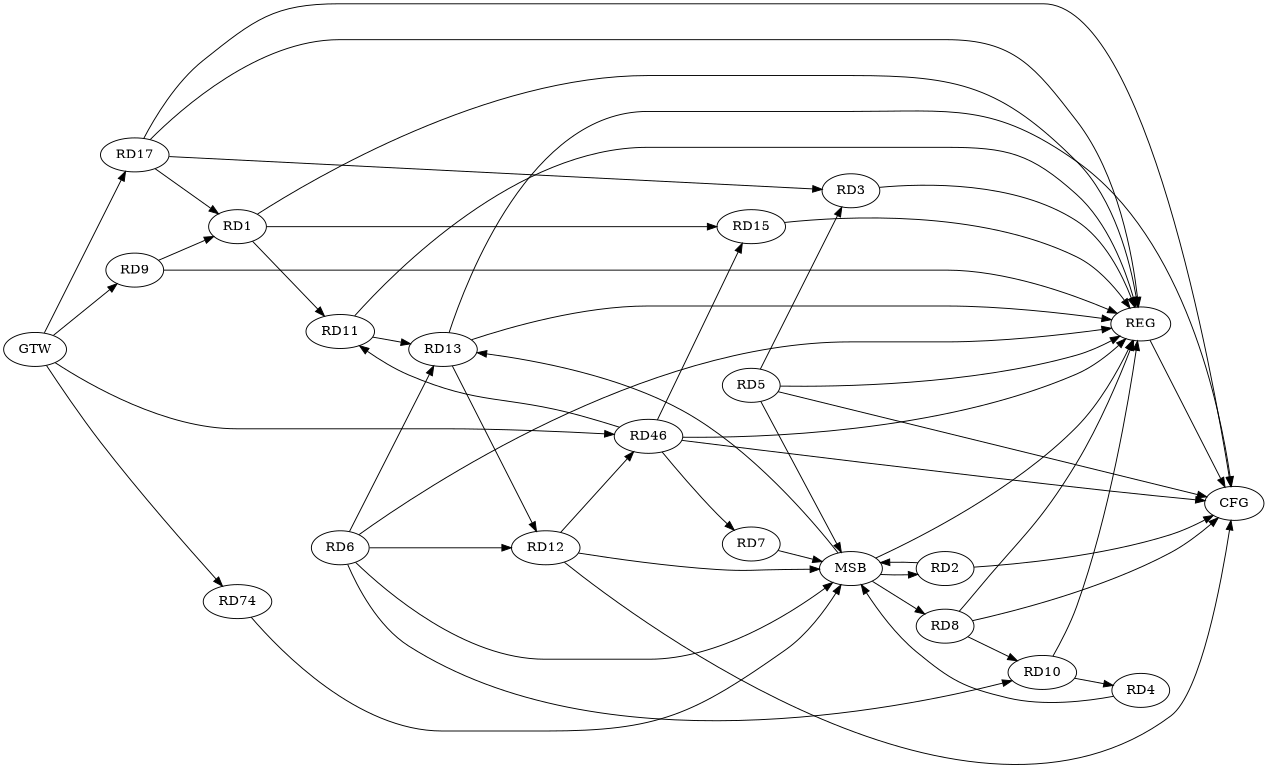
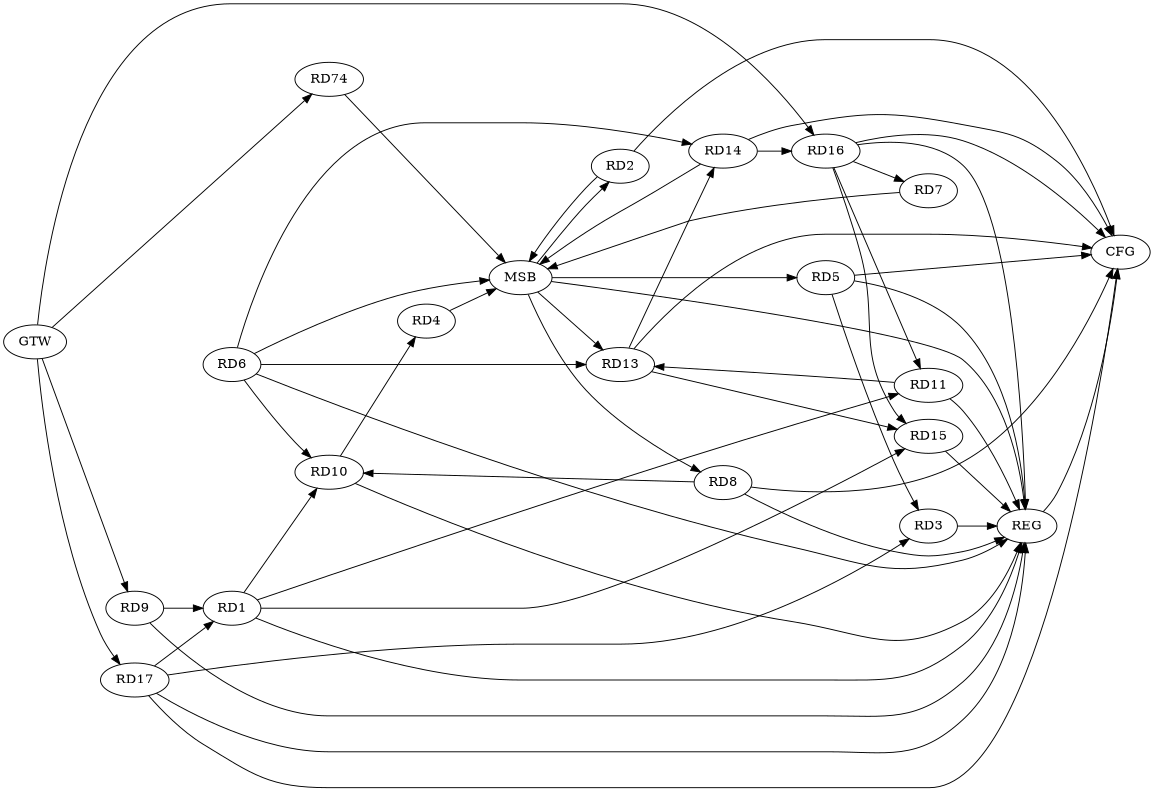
(785, 306) -> (770, 399)
(649, 436) -> (826, 151)
(799, 473) -> (670, 278)
none -> (278, 545)
(546, 548) -> (723, 151)
